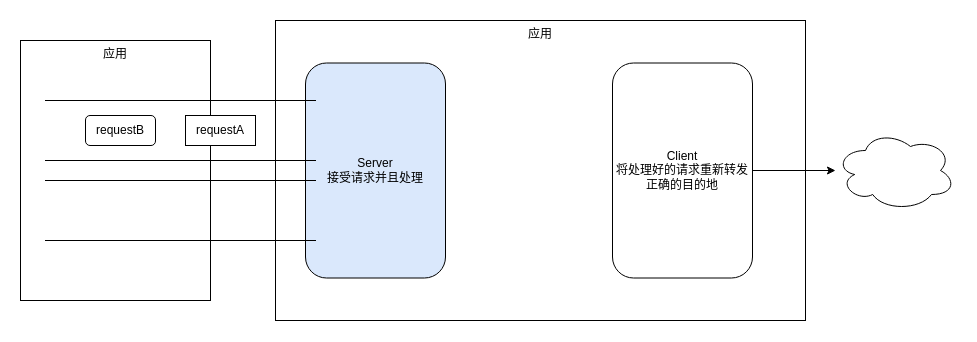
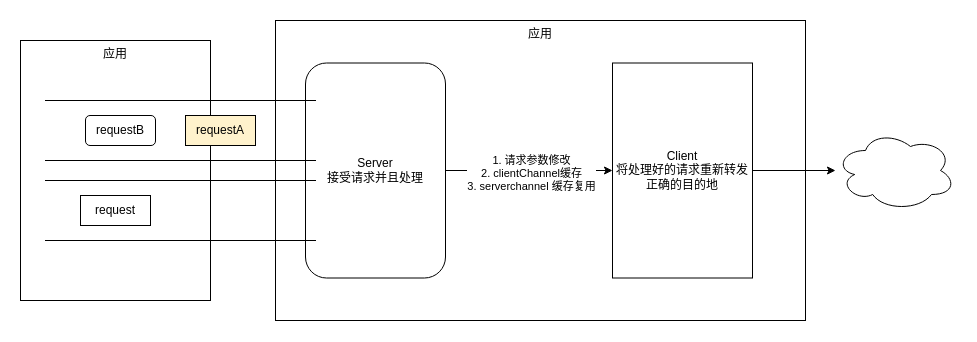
(221, 131) -> (221, 131)
(376, 171) -> (376, 171)
none -> (531, 171)
(683, 171) -> (683, 171)
none -> (116, 211)
